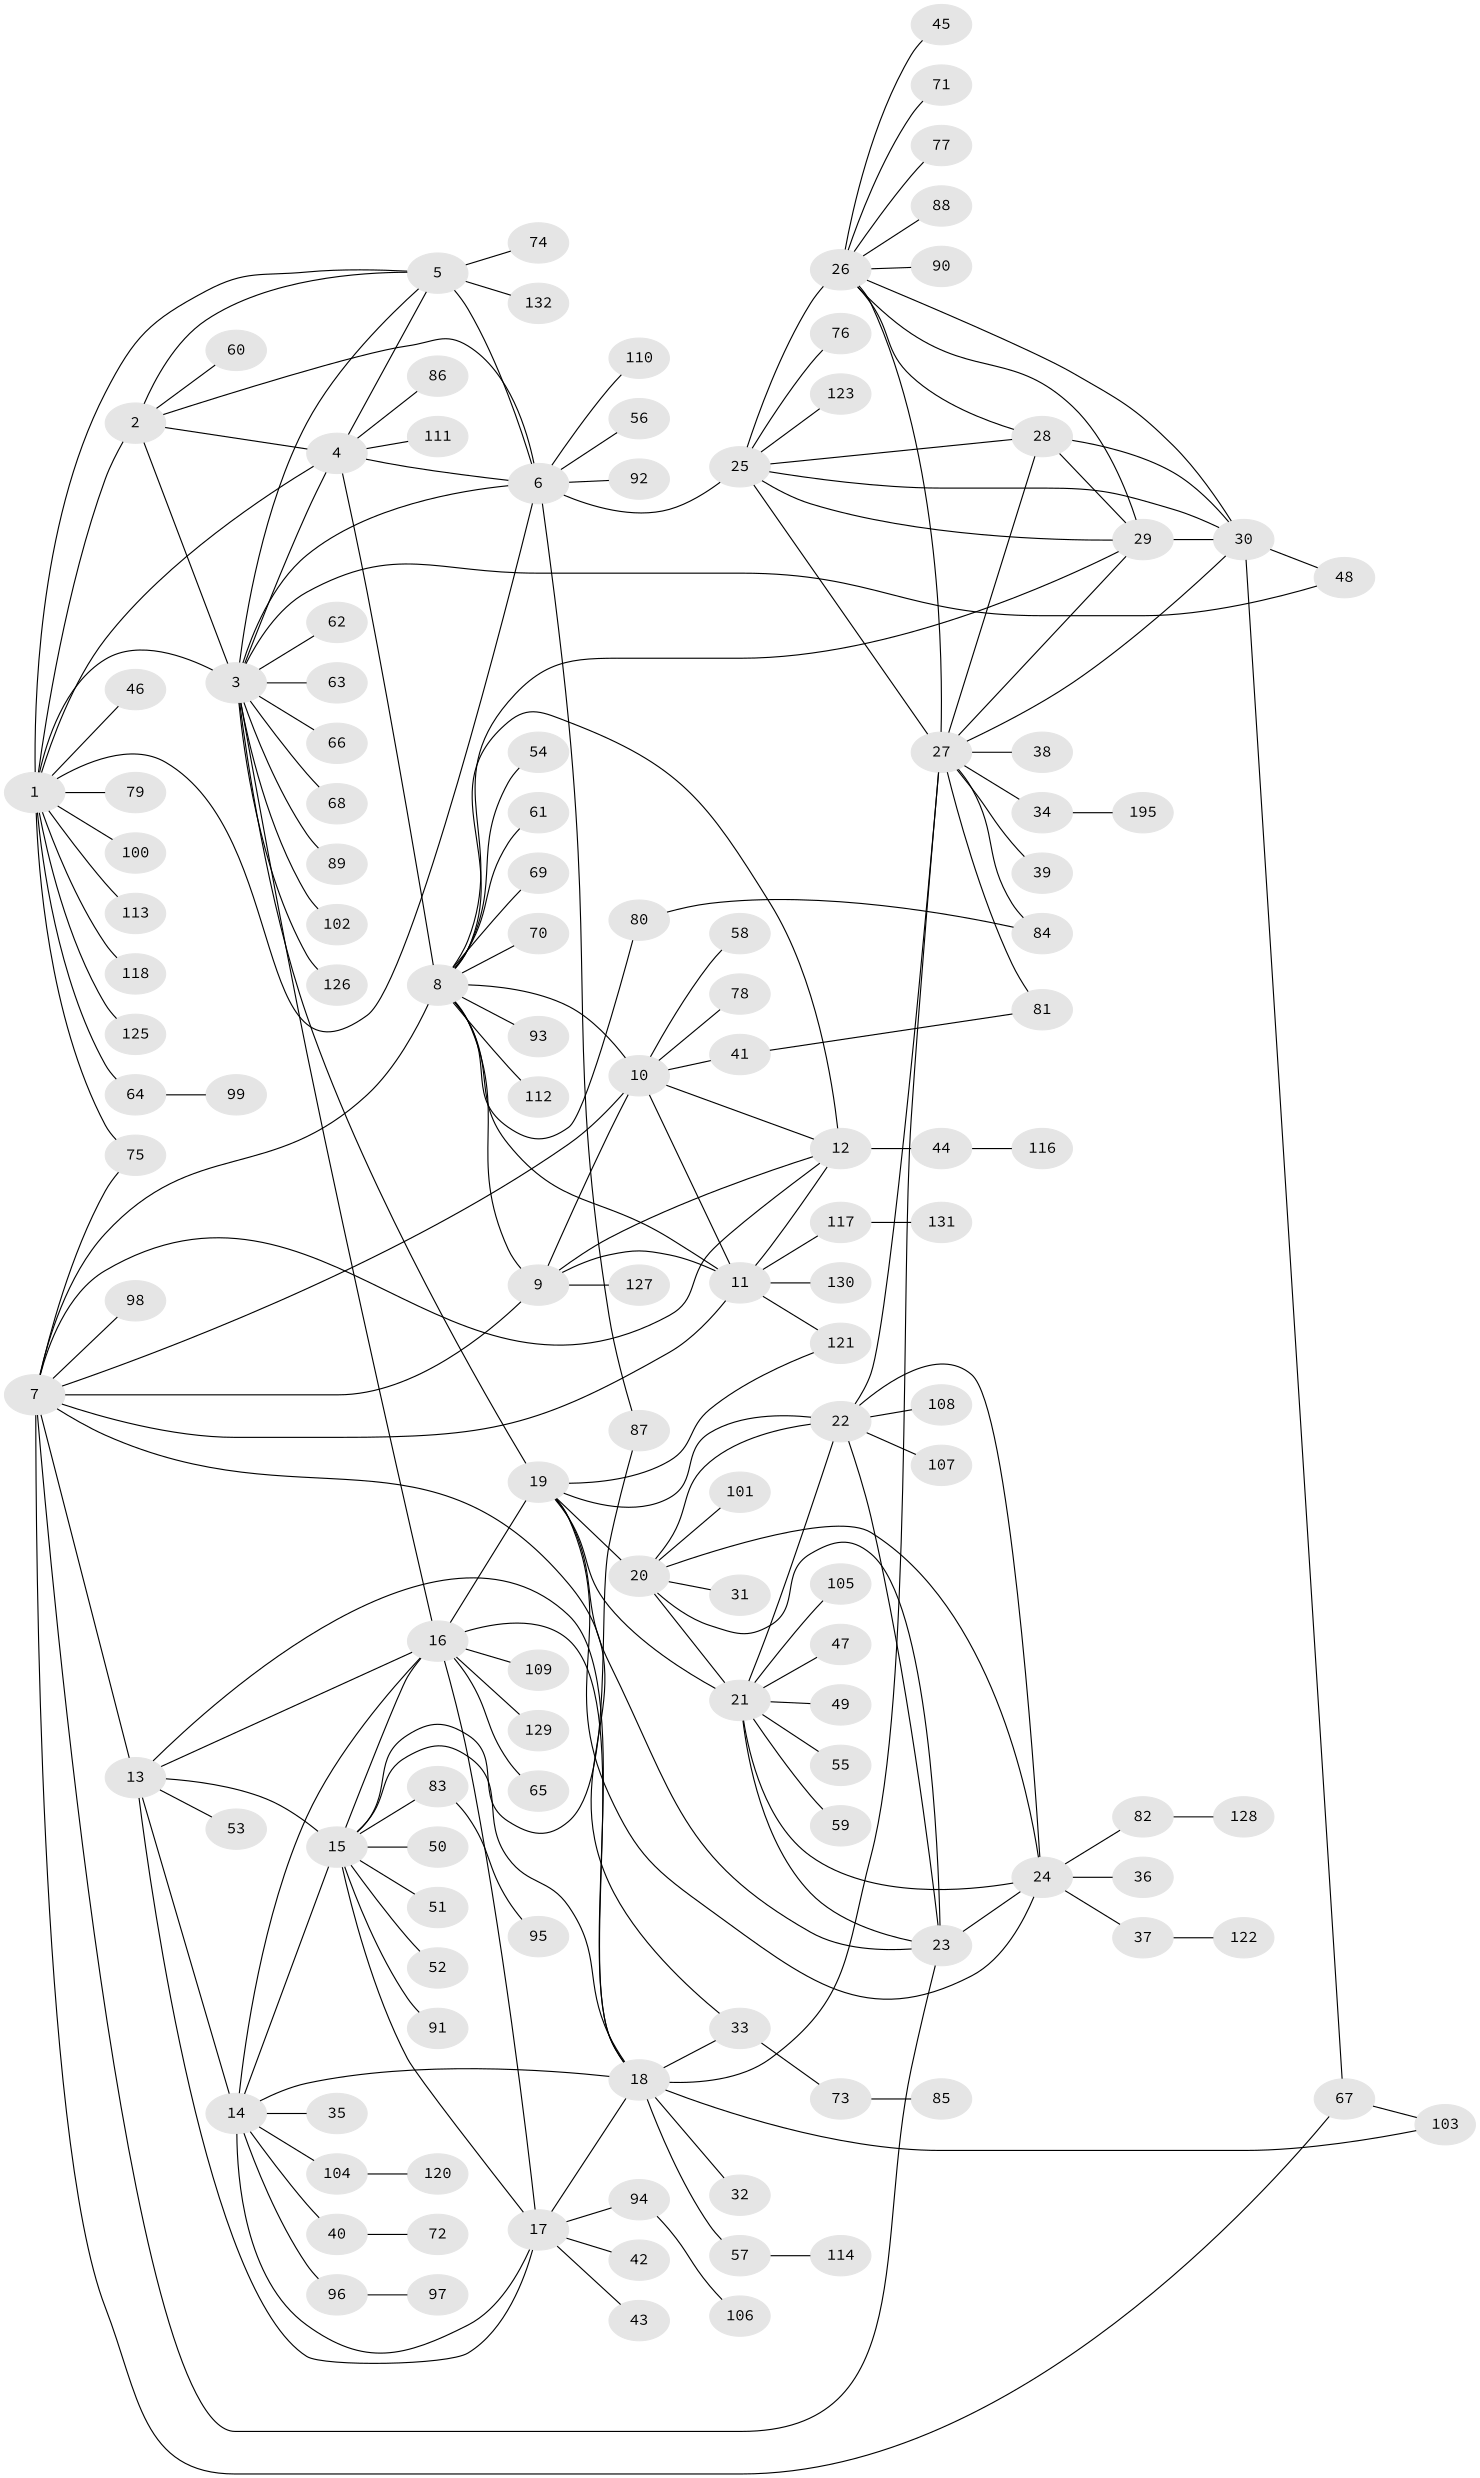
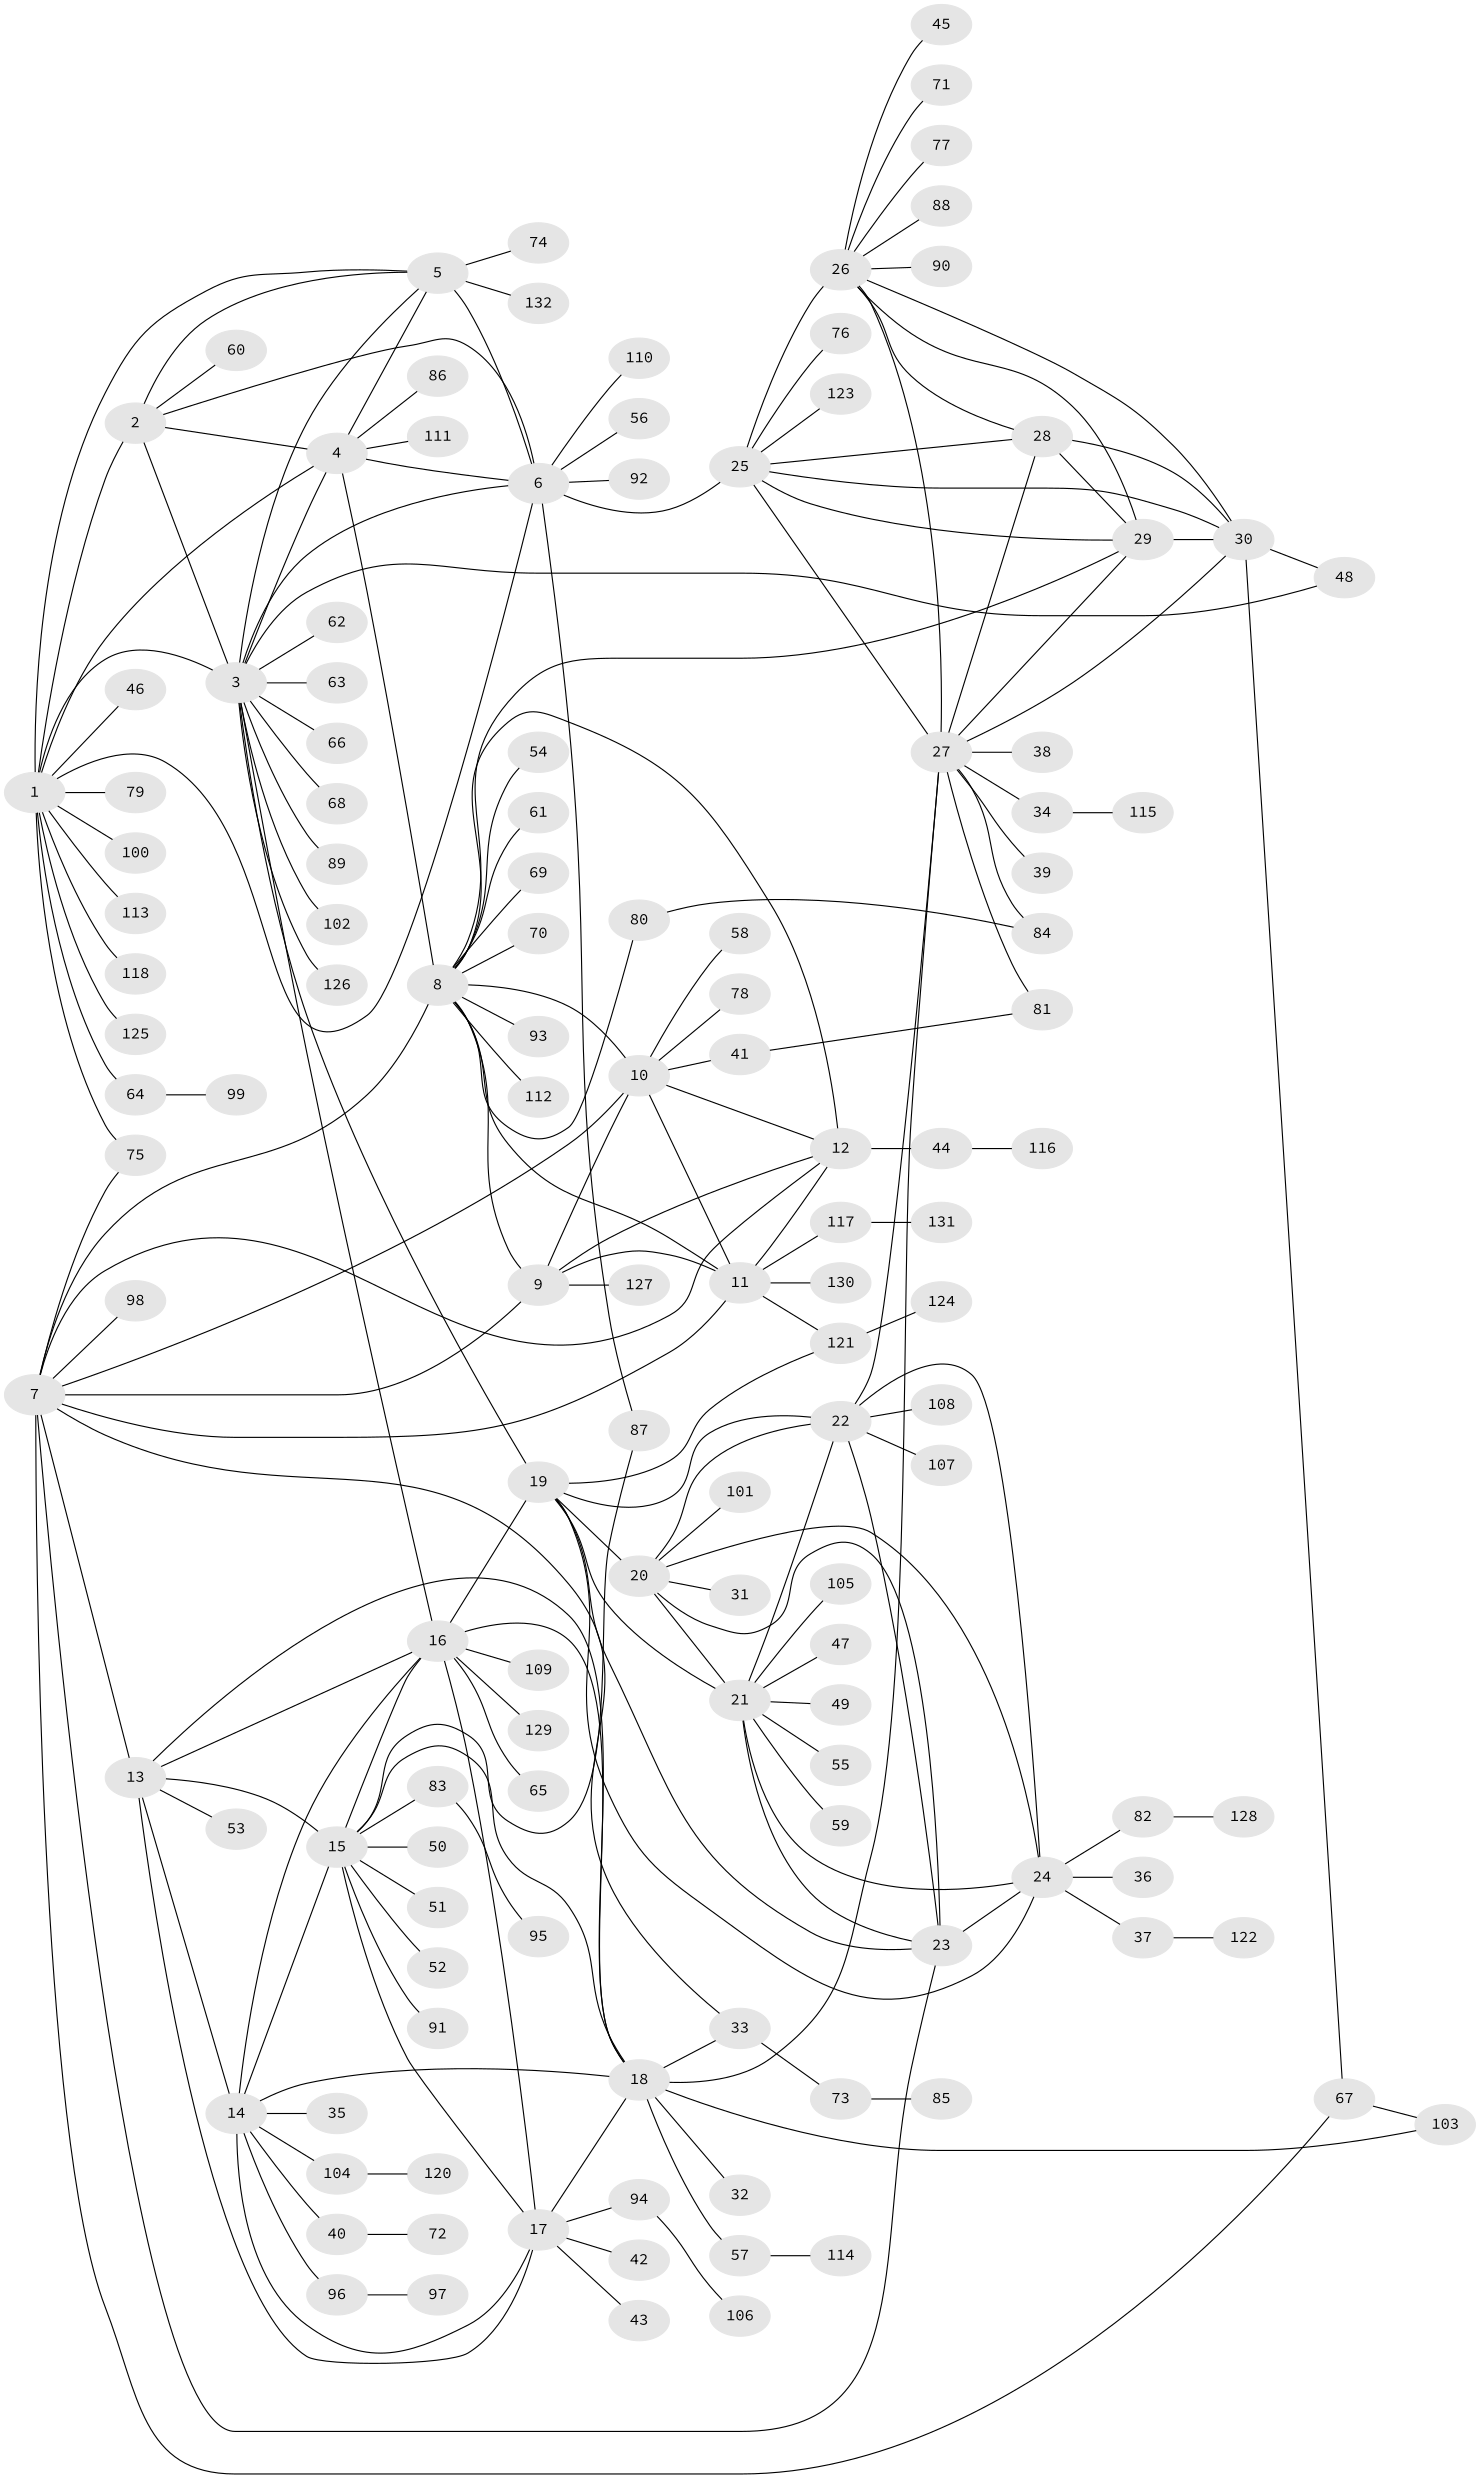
(1143, 813) -> (1143, 813)
none -> (941, 1302)
